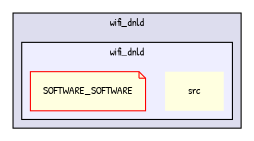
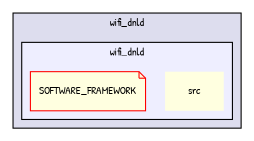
(88, 91) -> (88, 91)
